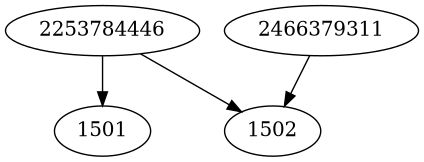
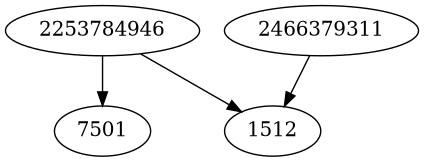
(103, 31) -> (103, 31)
(103, 131) -> (103, 131)
(273, 131) -> (273, 131)
